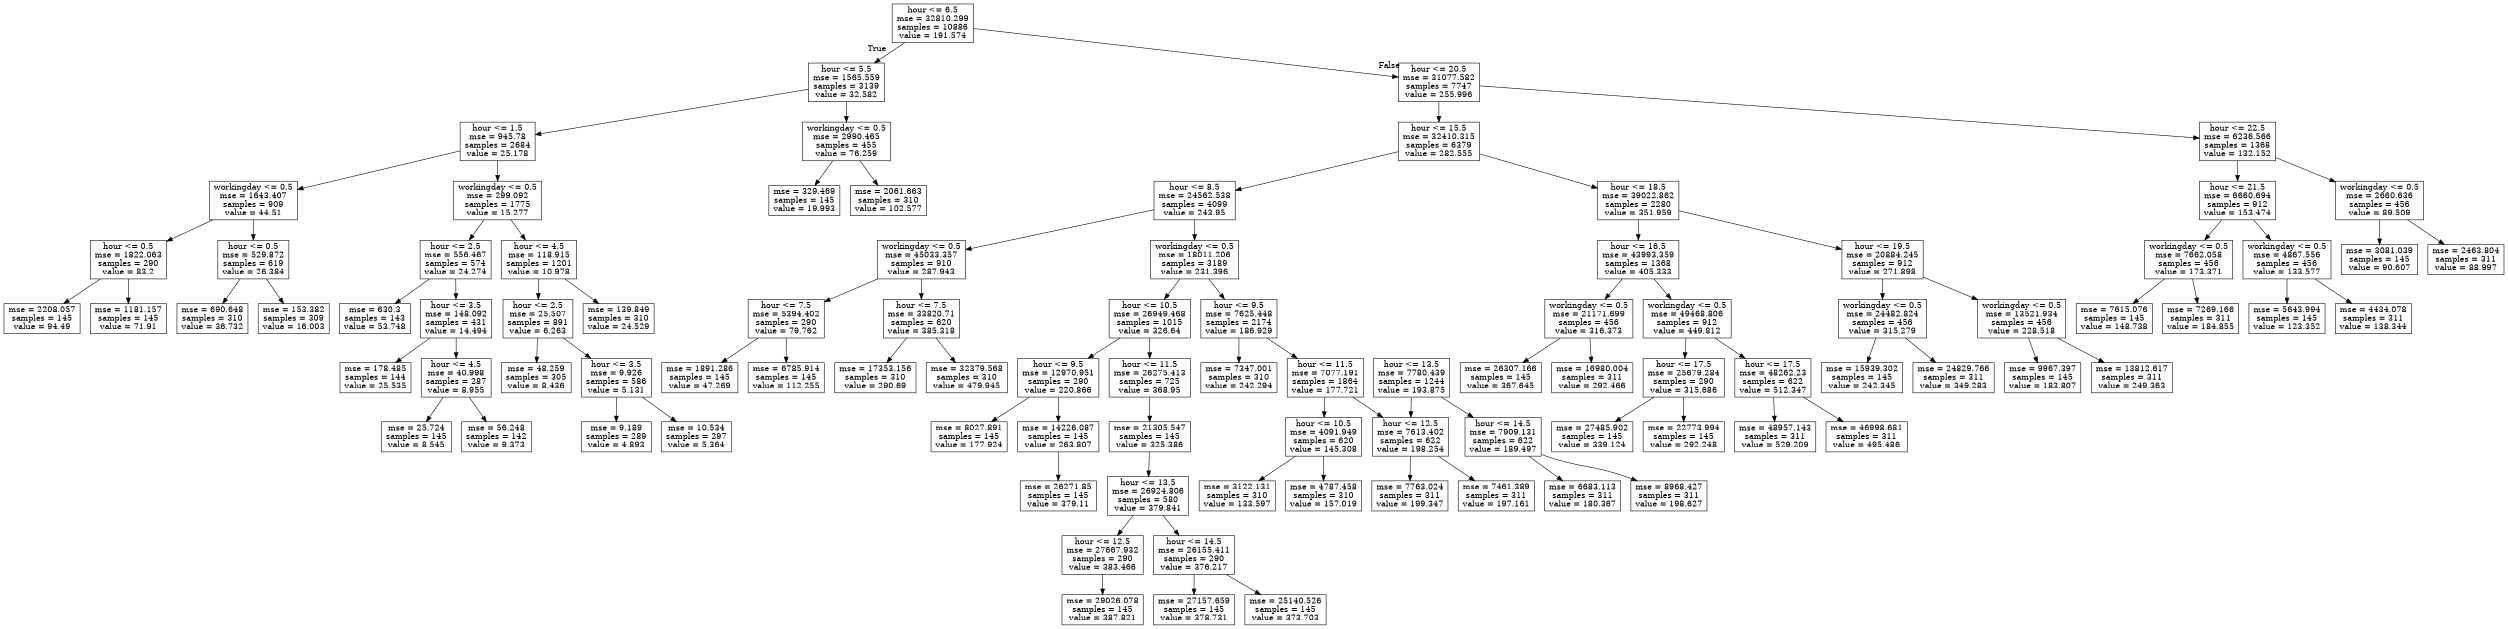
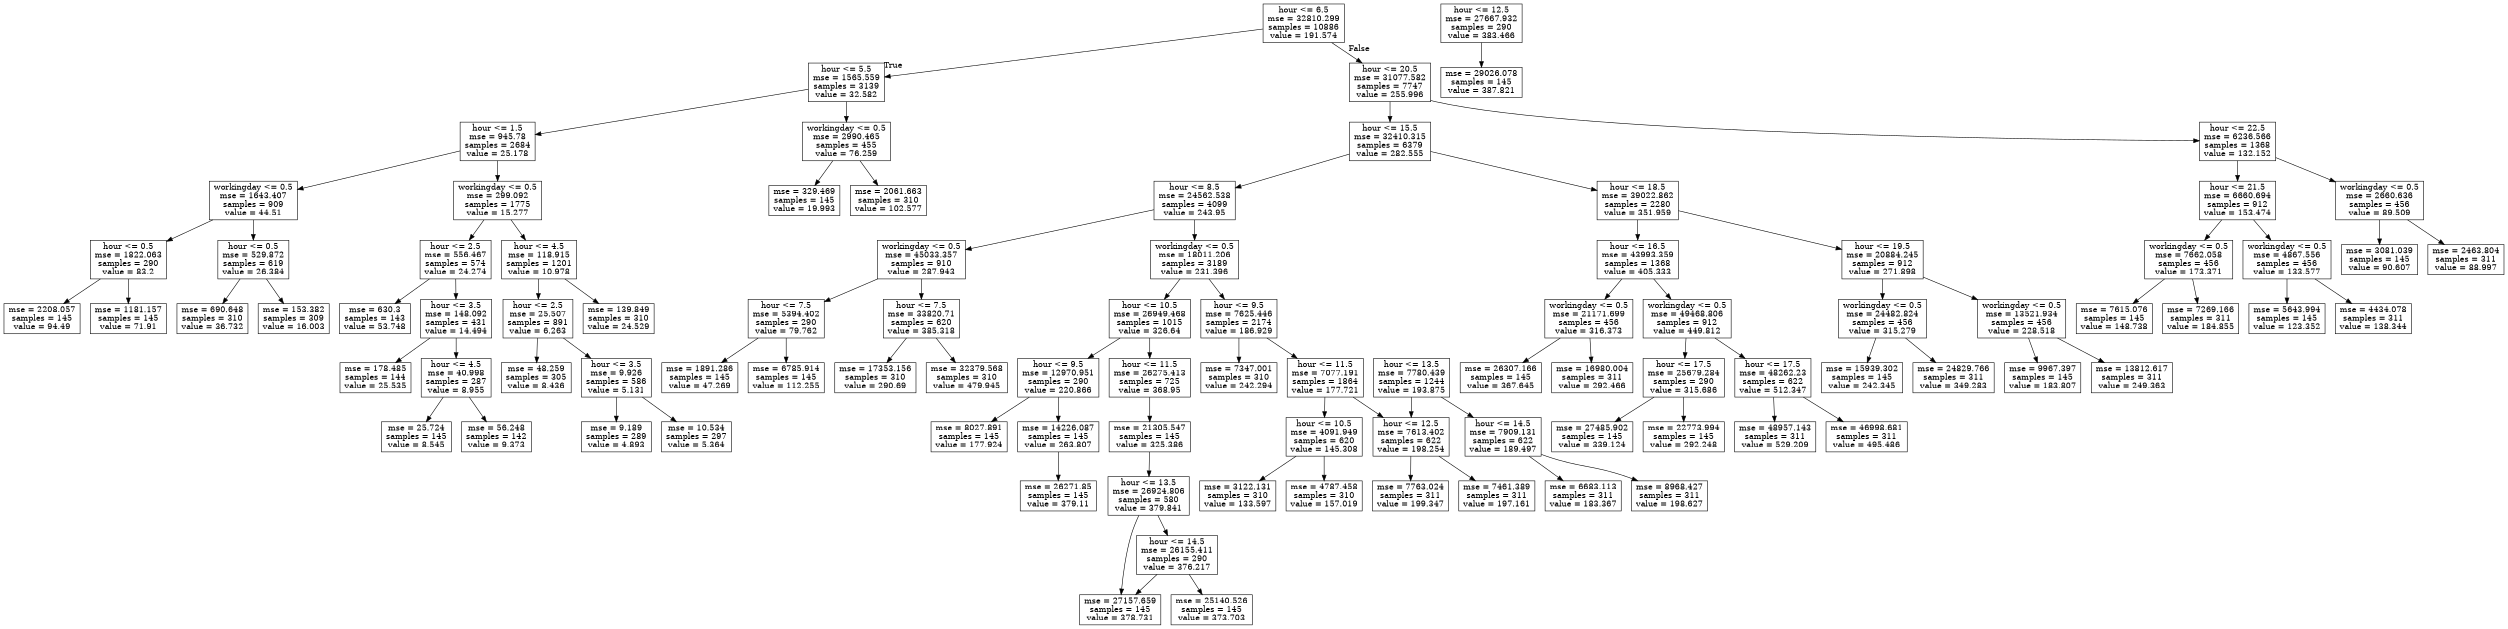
(1239, 319) -> (1239, 319)
(1583, 496) -> (1583, 496)
(1127, 523) -> (1127, 551)
